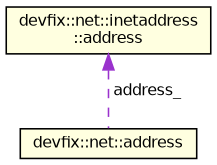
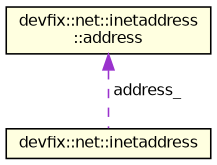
(108, 144) -> (108, 144)
